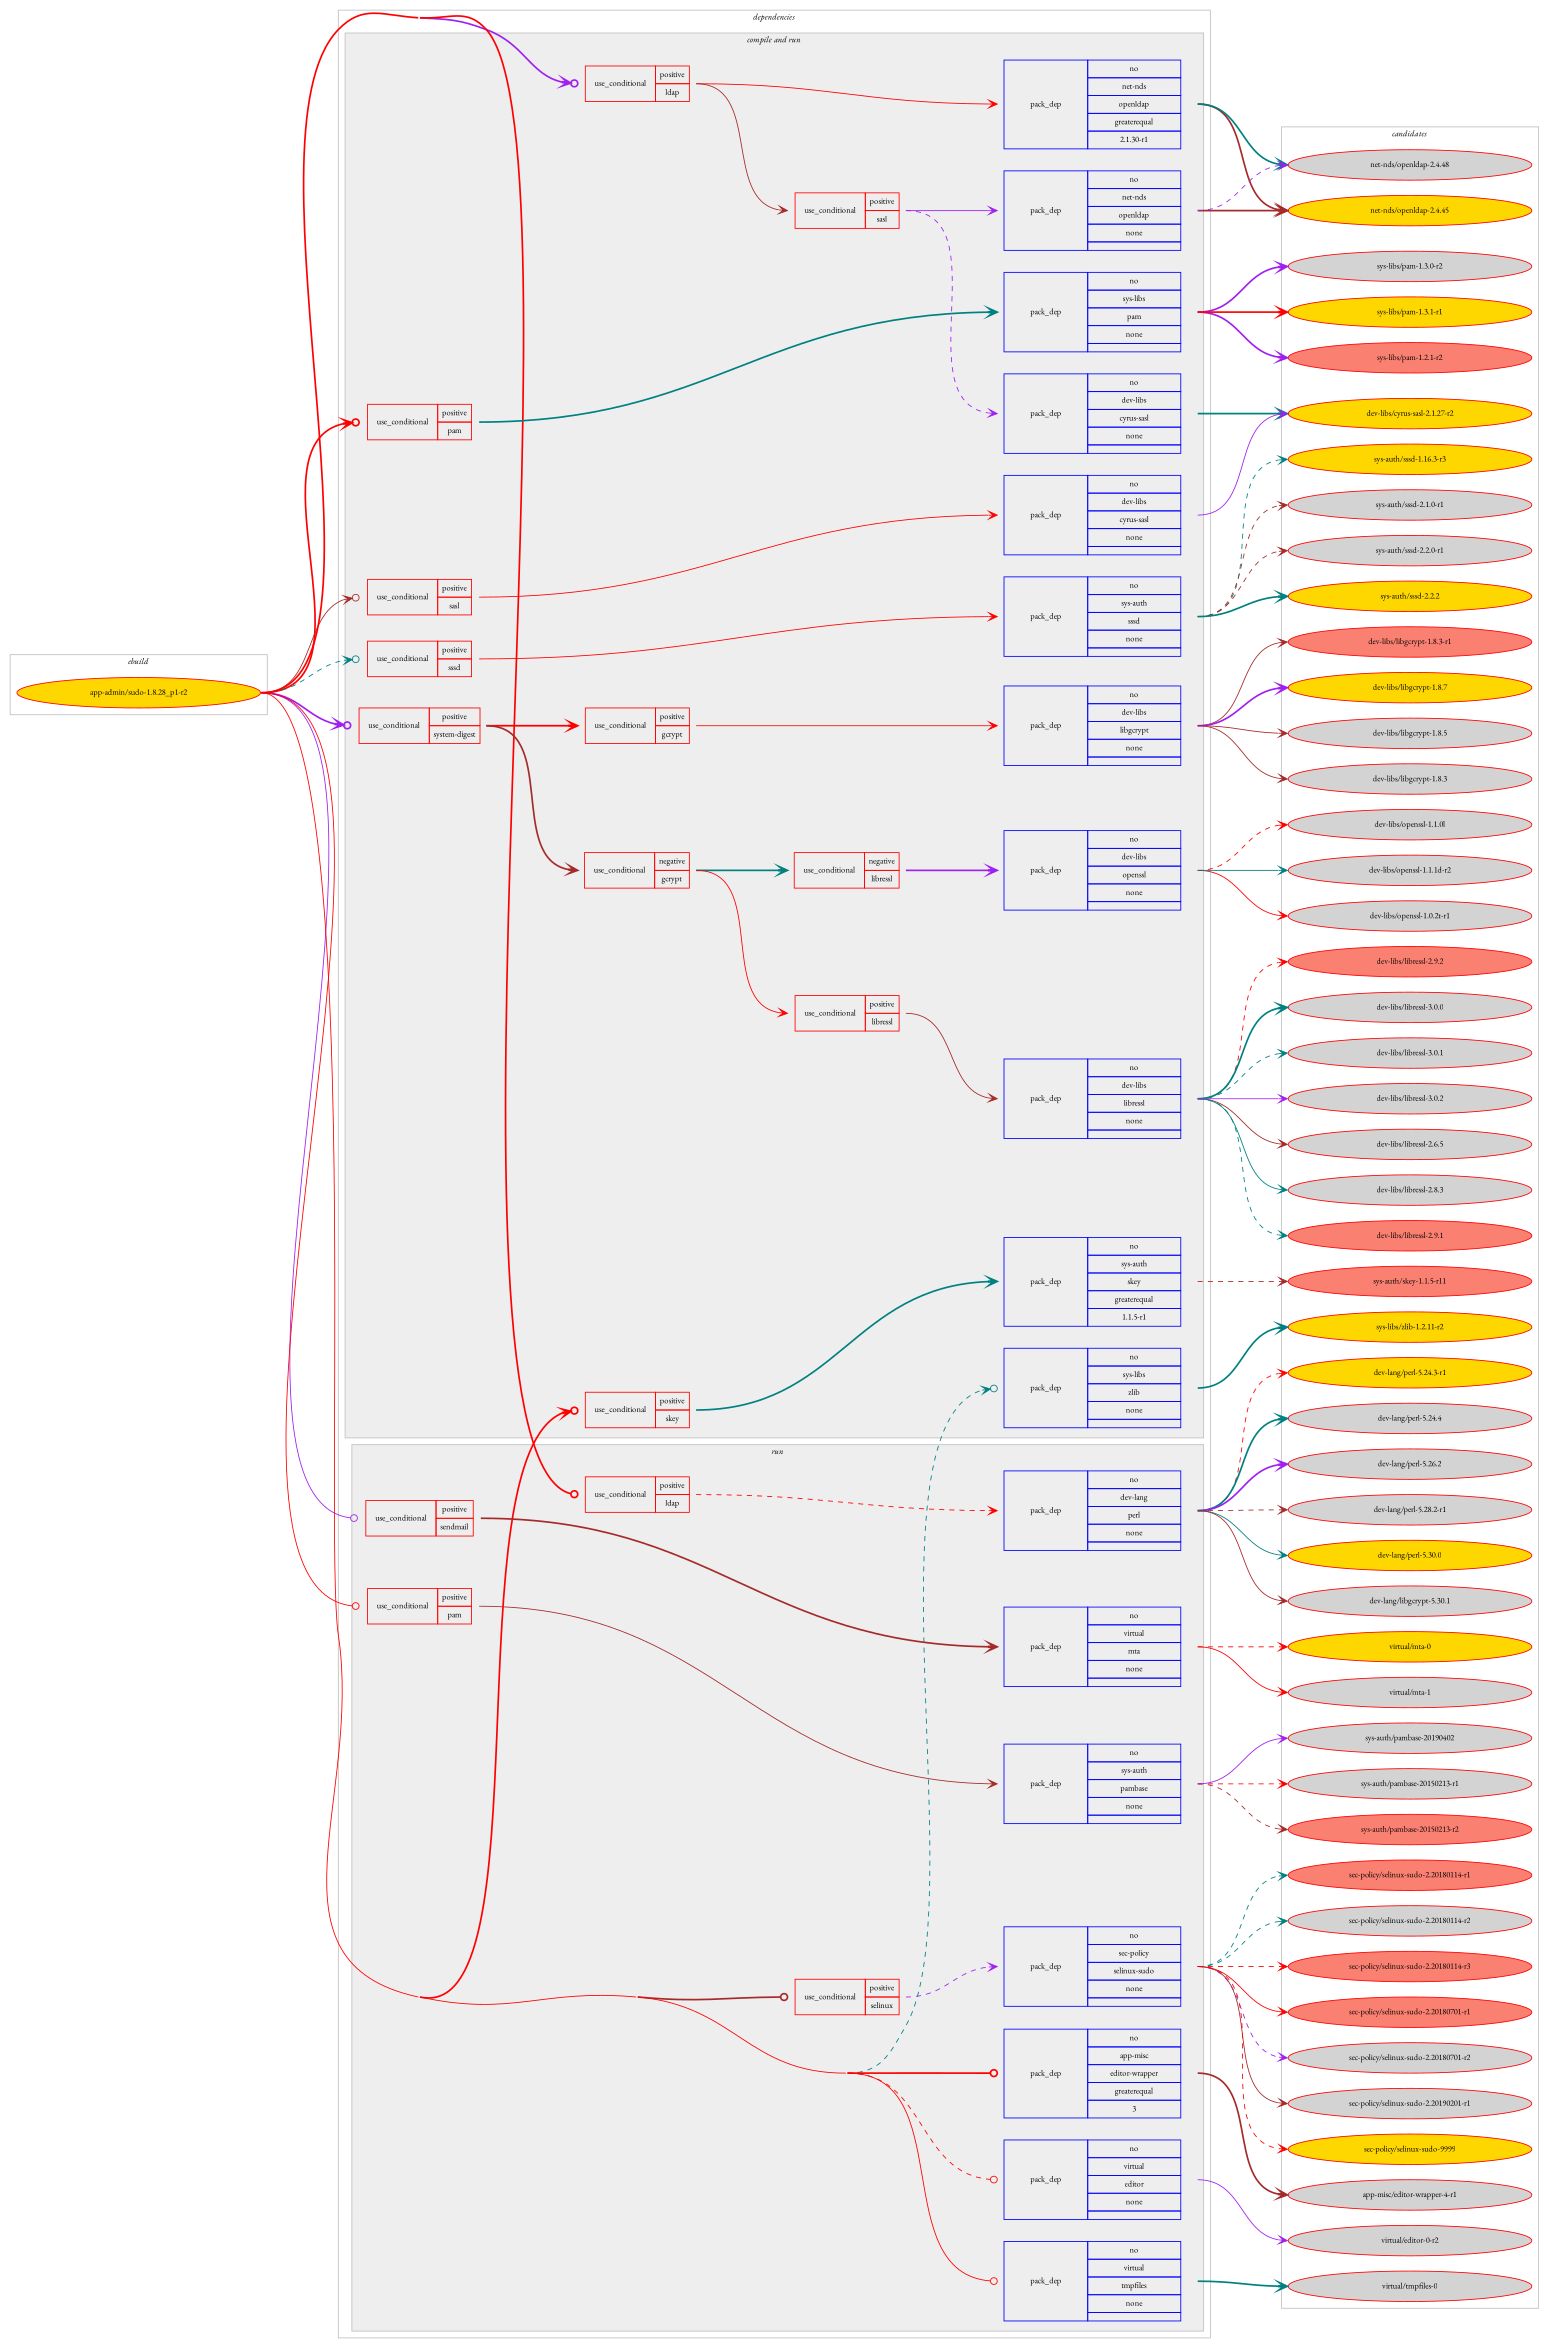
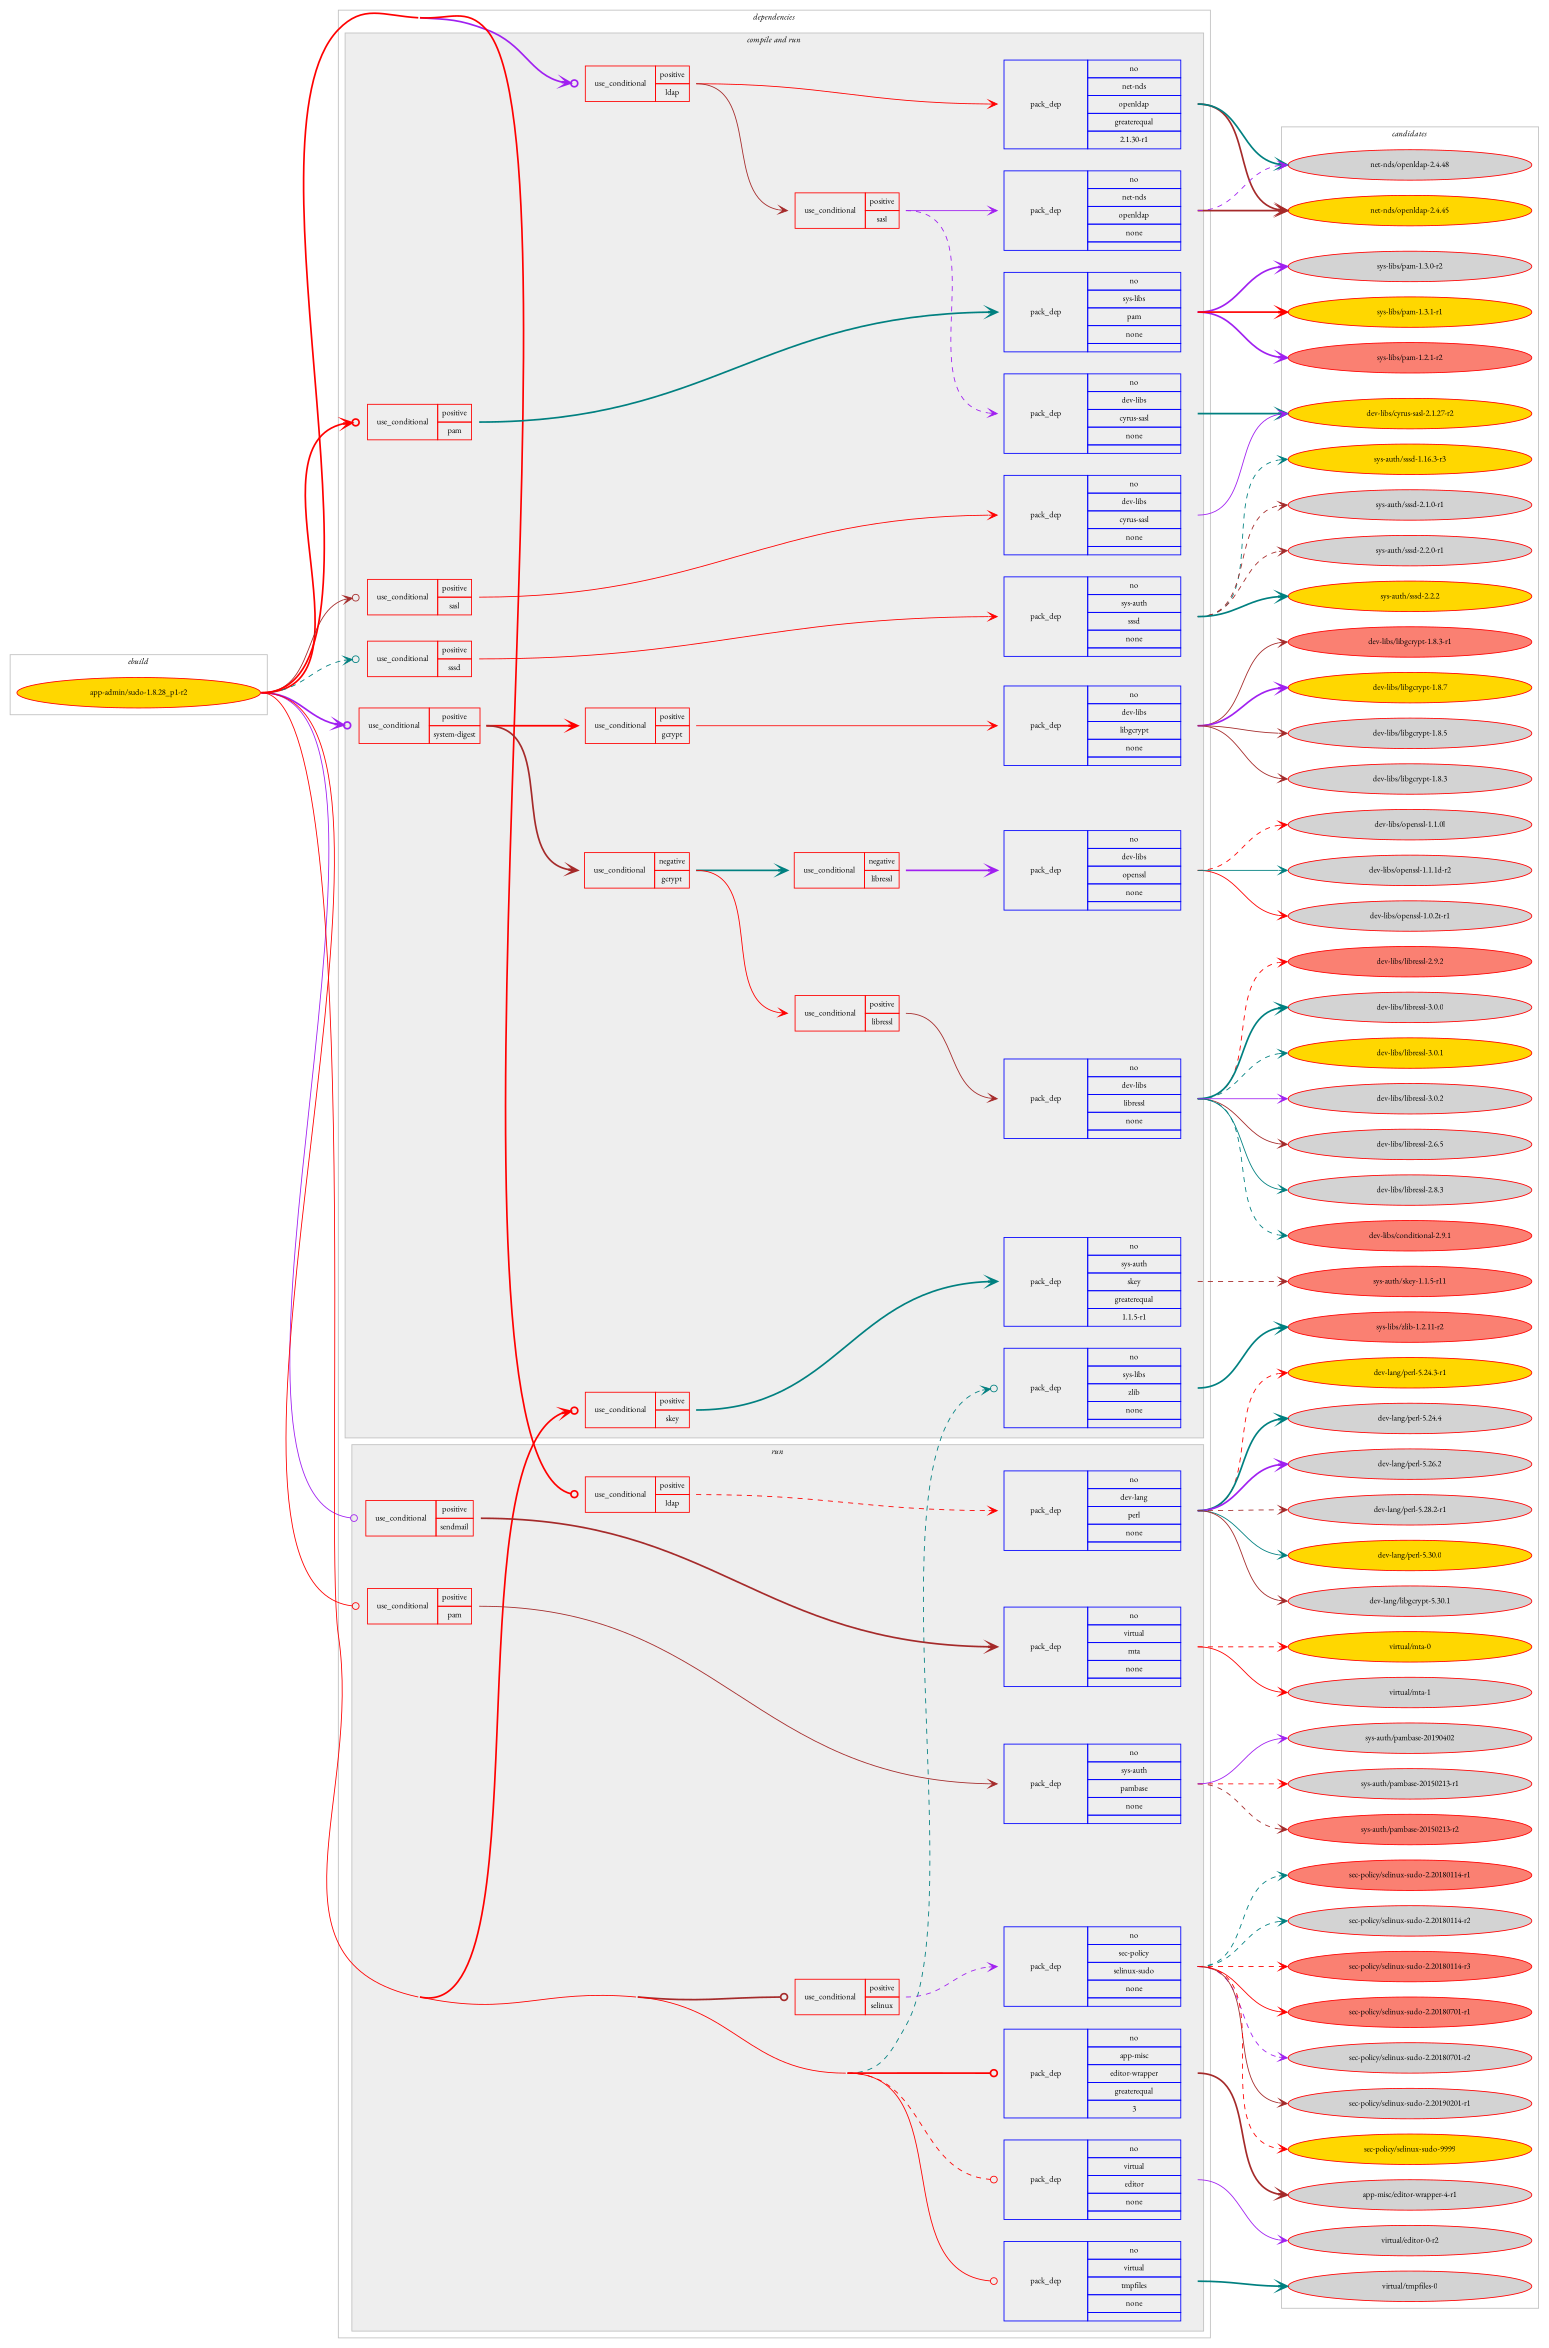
(1410, 1053) -> (1410, 1053)
(1410, 1236) -> (1410, 1236)
(1410, 1327) -> (1410, 1327)
